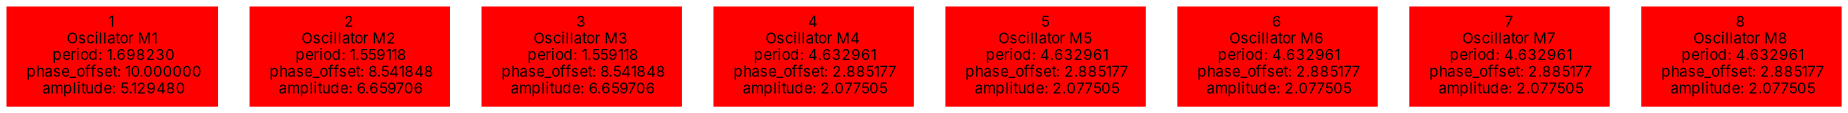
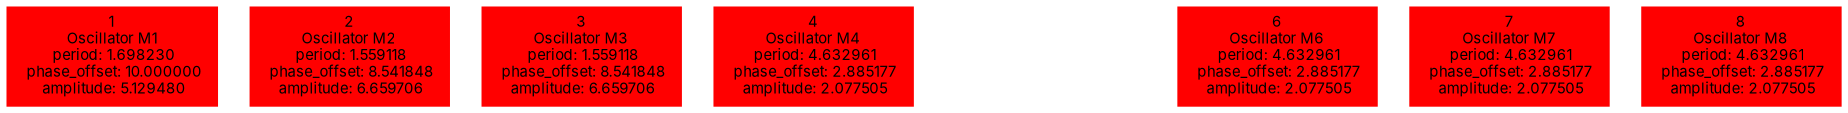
(1046, 57) -> none
